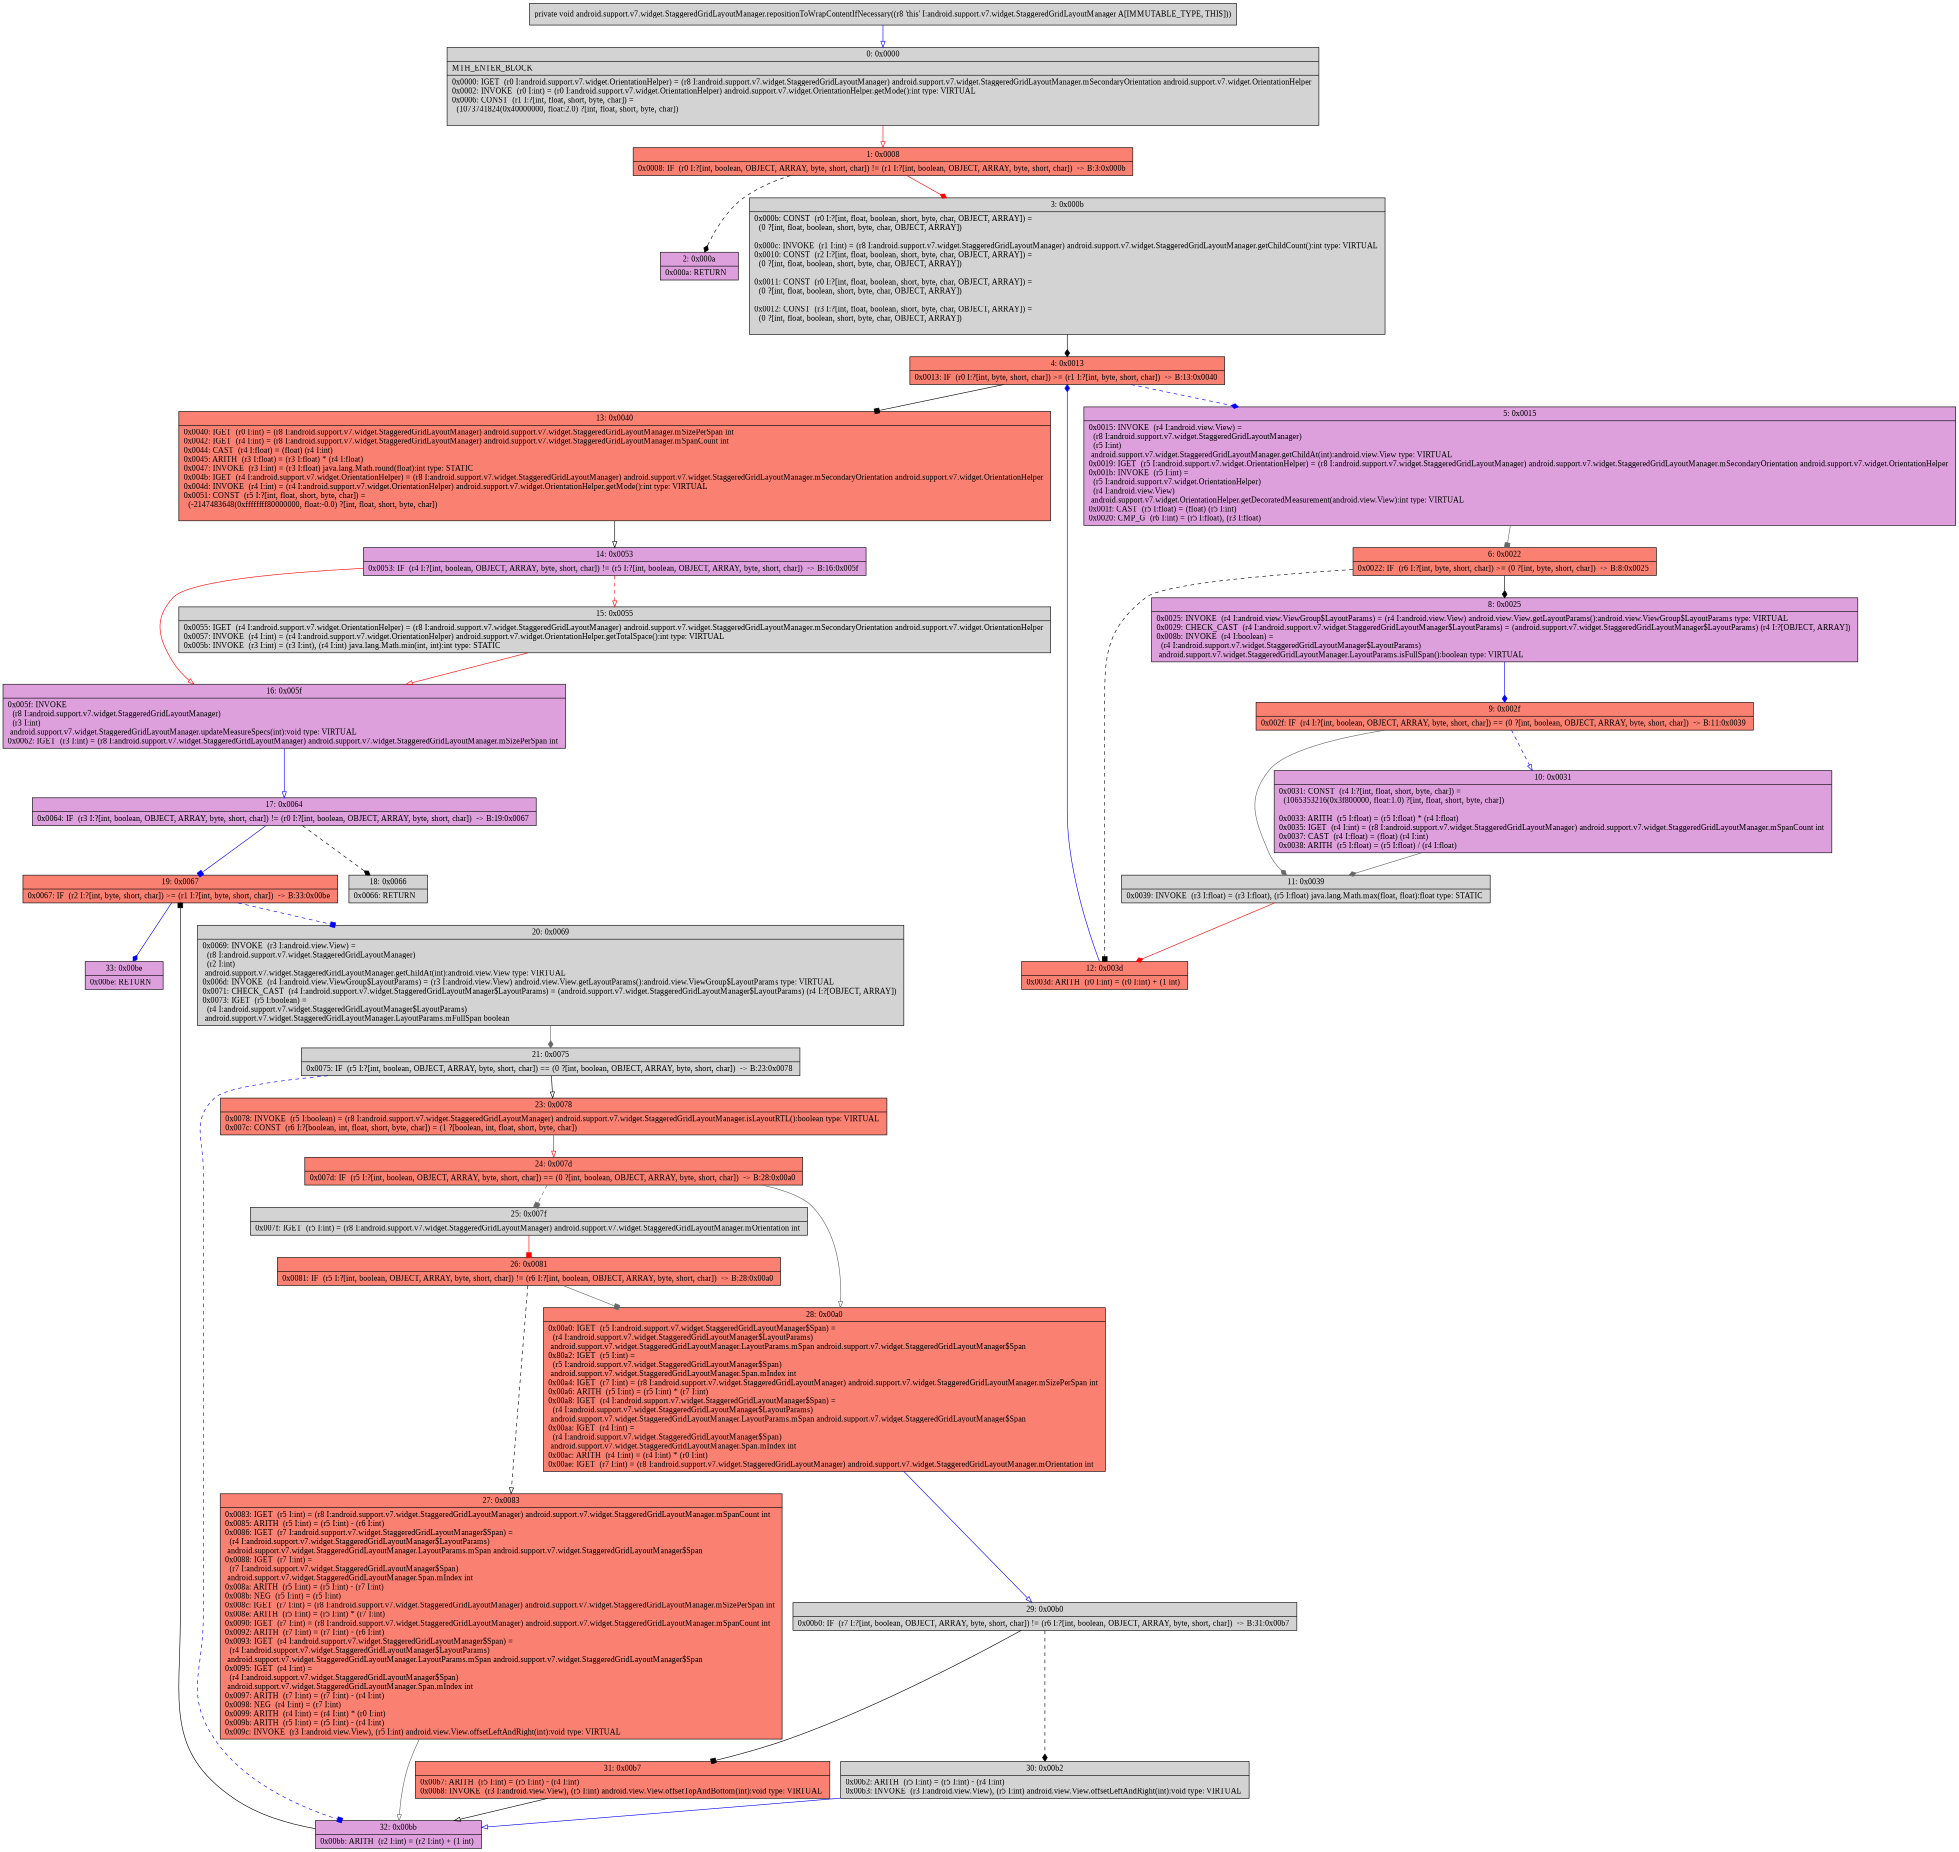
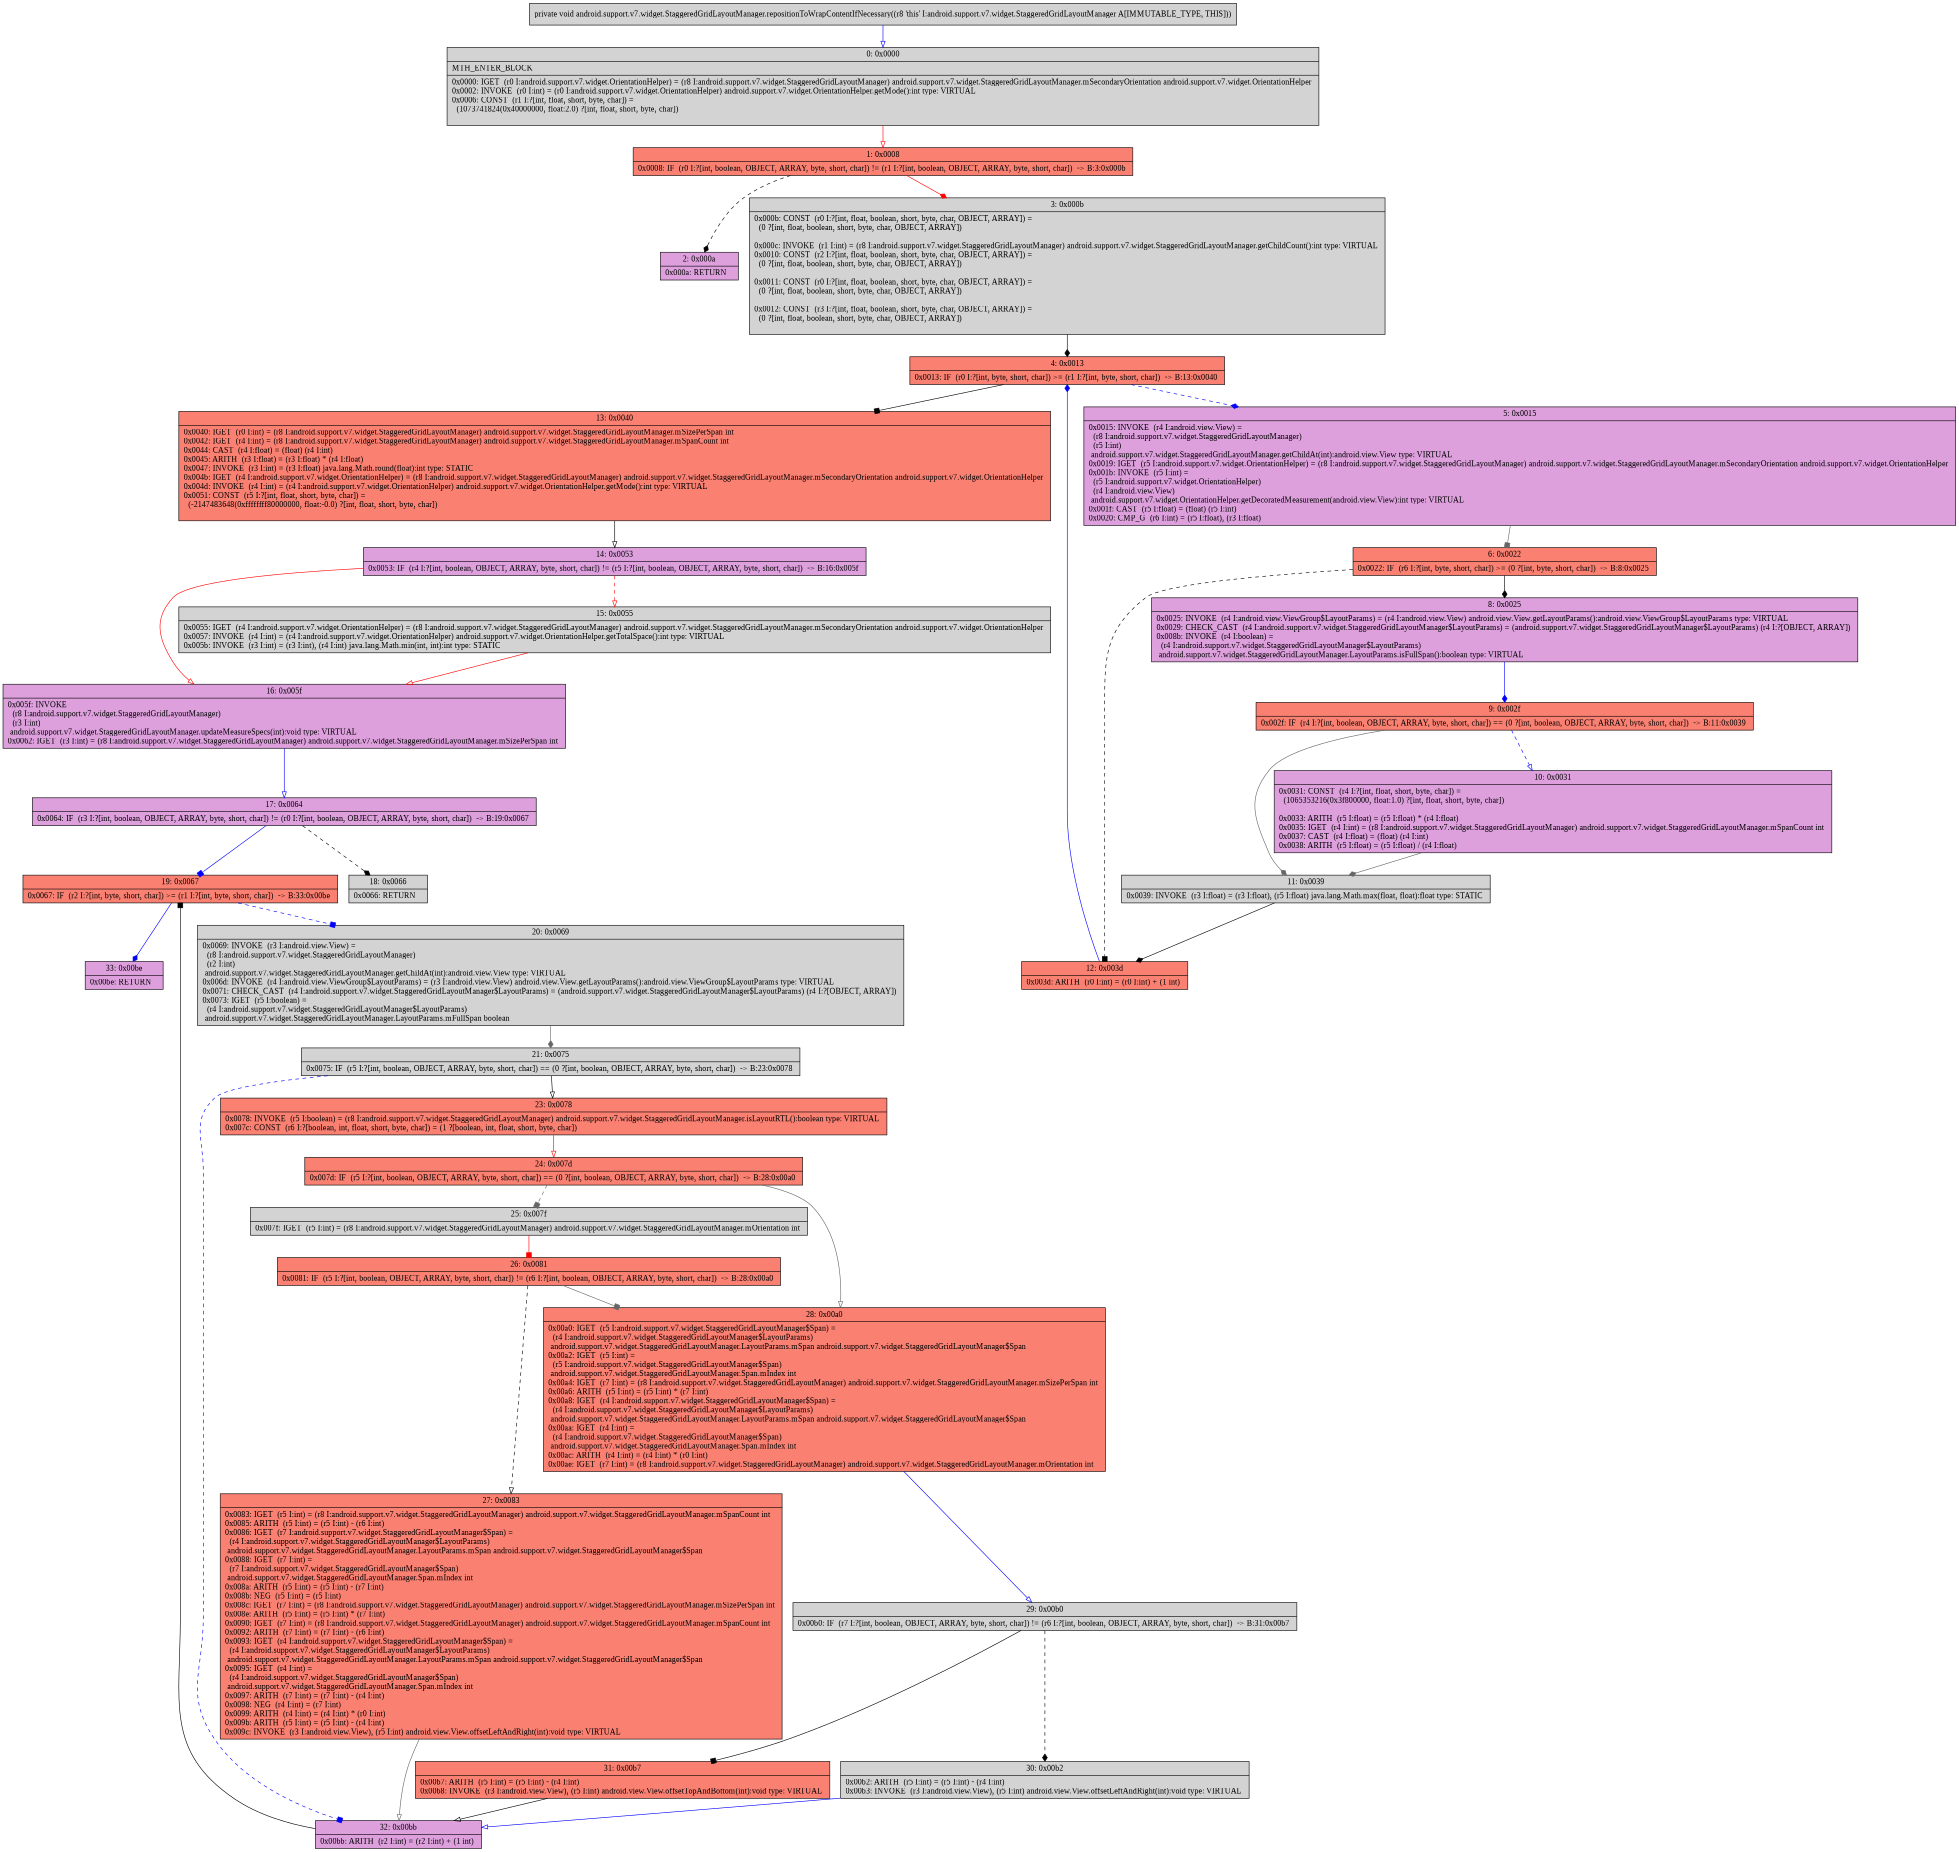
(1209, 931) -> (1209, 931)
(593, 1355) -> (593, 1355)
